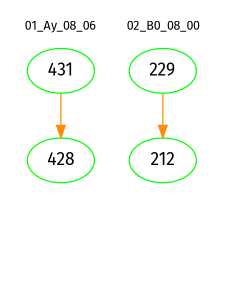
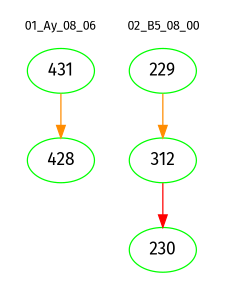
(163, 27) -> (163, 27)
(163, 160) -> (163, 160)
none -> (163, 250)
